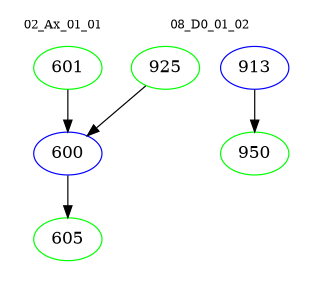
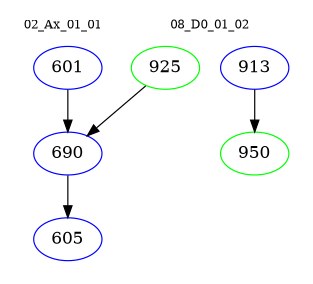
(68, 68) -> (68, 68)
(68, 154) -> (68, 154)
(68, 239) -> (68, 239)
